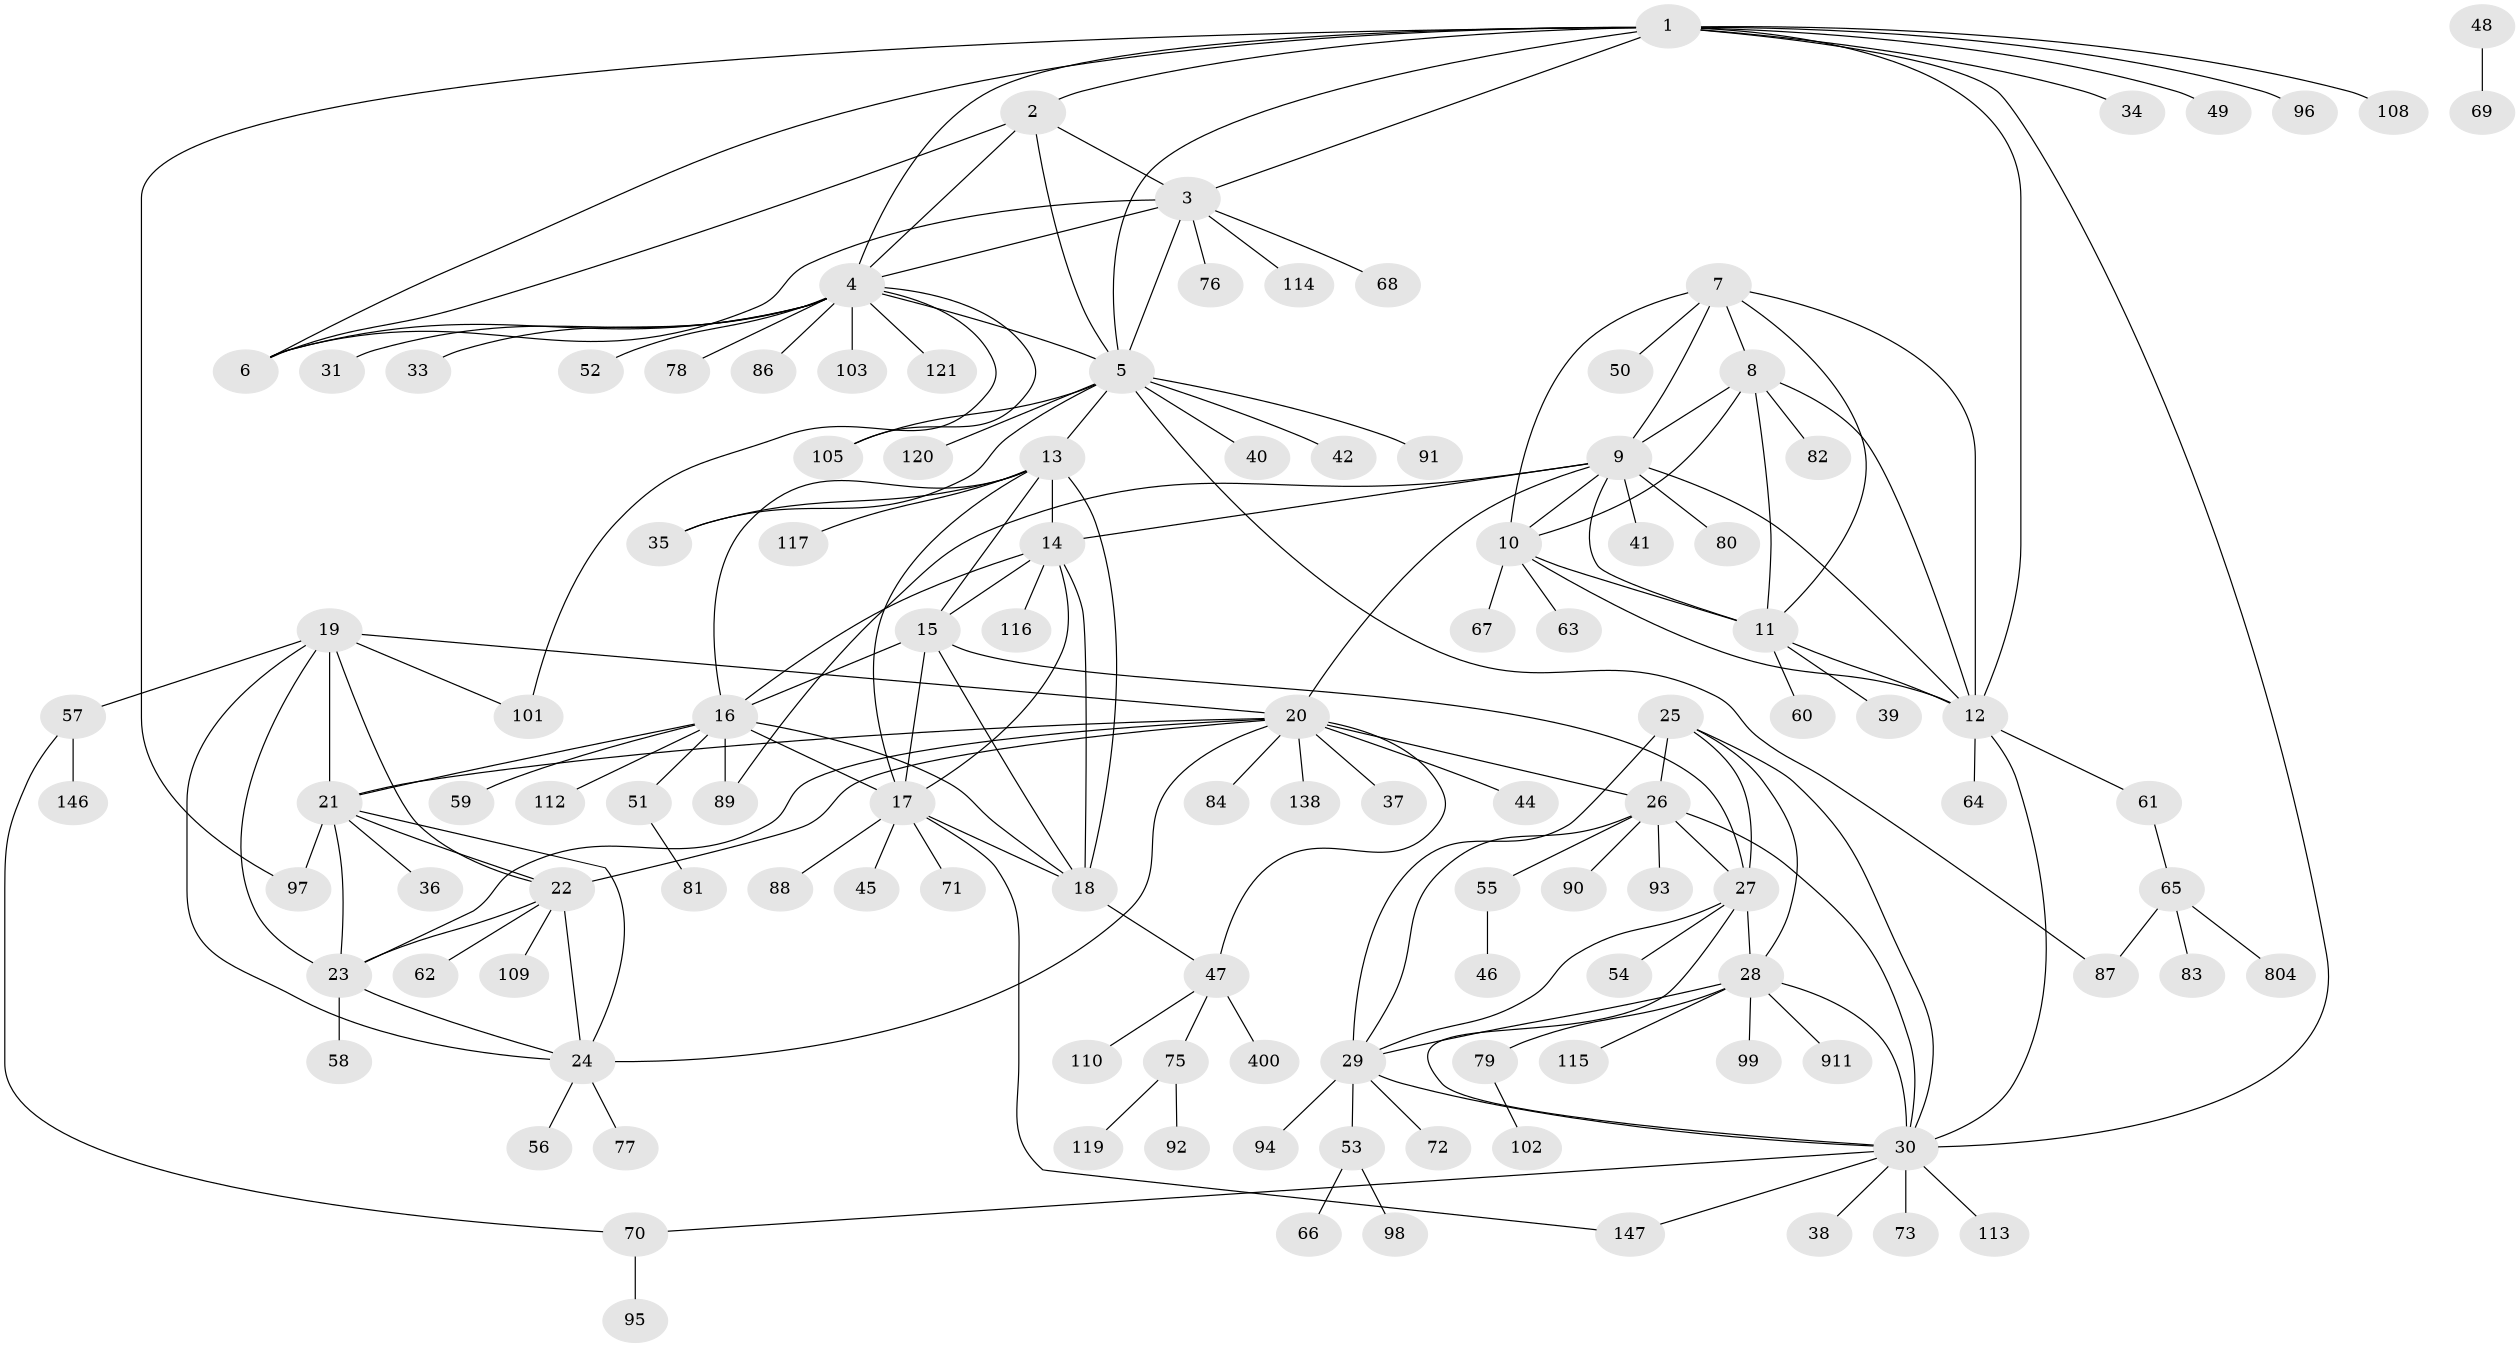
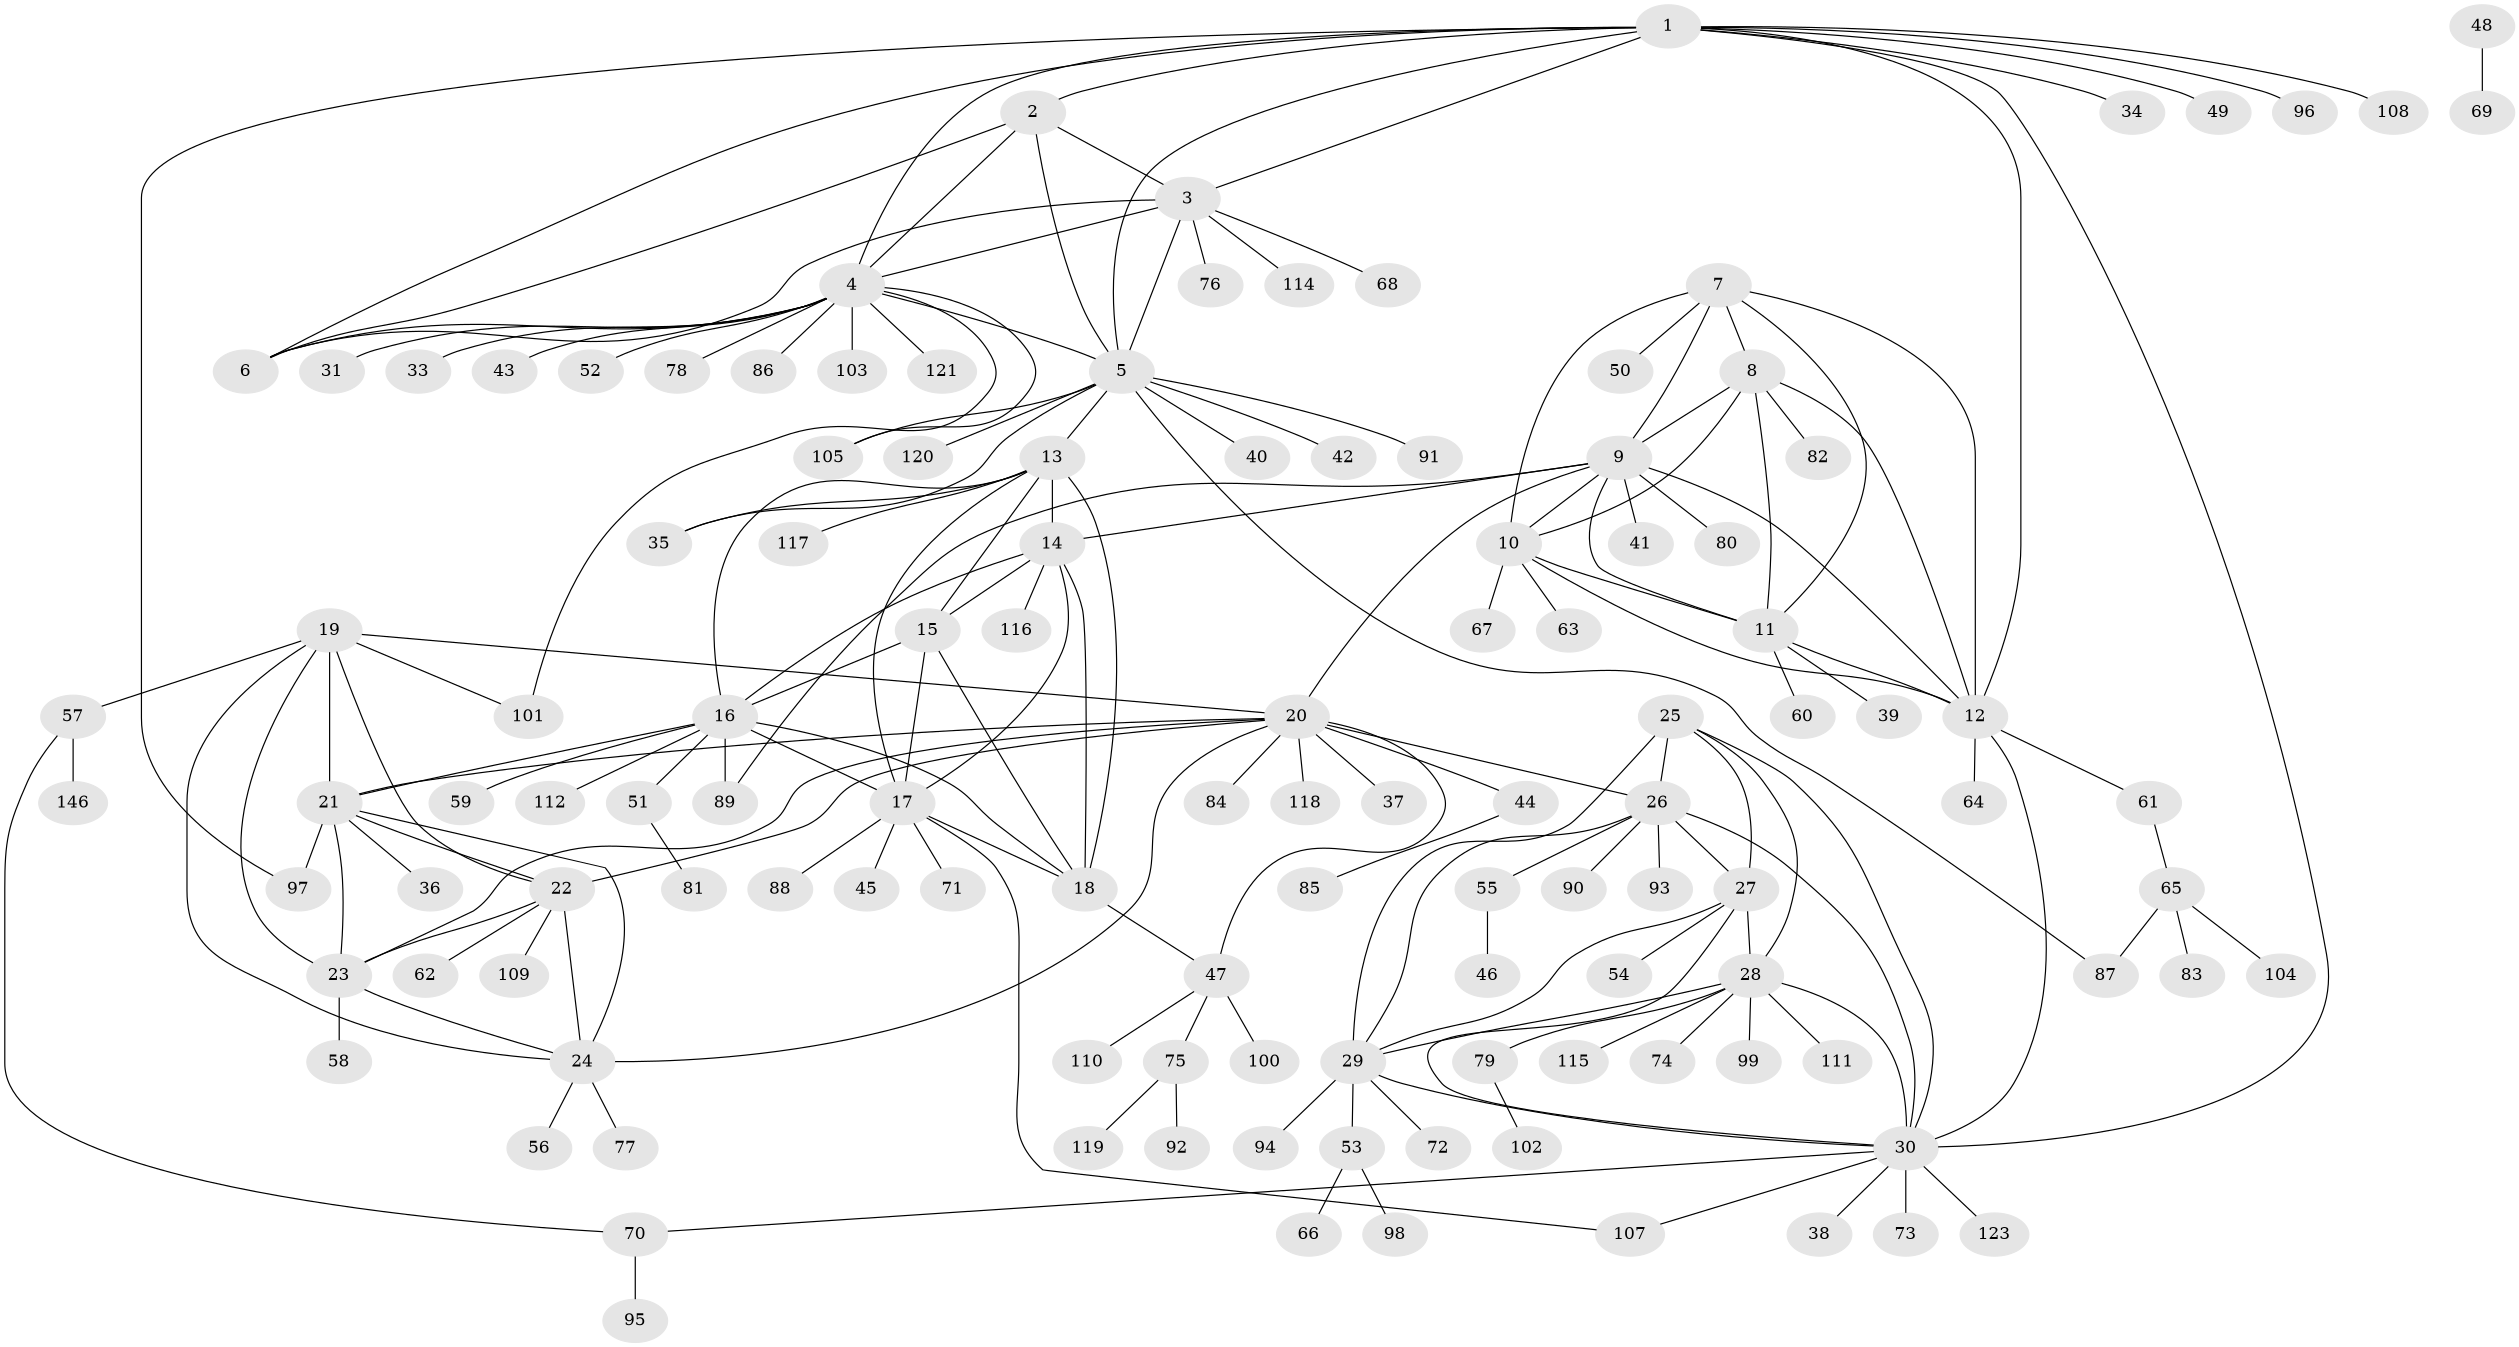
none -> (505, 372)
(1380, 697) -> none
(1305, 803) -> (1305, 803)
none -> (1310, 889)
(2281, 976) -> (2281, 976)
(1265, 1062) -> (1265, 1062)
none -> (1662, 1062)
(1837, 1062) -> (1837, 1062)
(1630, 1235) -> (1630, 1235)
(1994, 1235) -> (1994, 1235)
